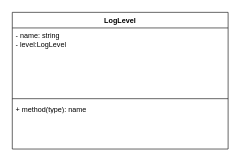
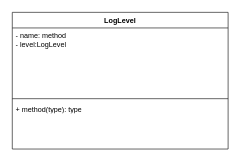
(43, 41) -> (43, 41)
(53, 110) -> (53, 110)
